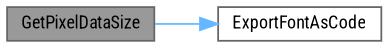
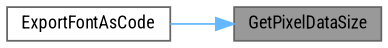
(177, 24) -> (193, 24)
